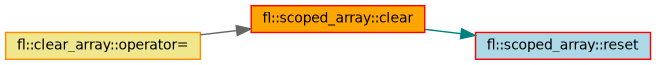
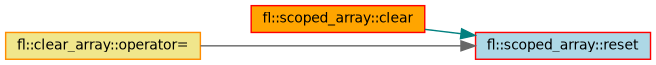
(218, 33) -> (331, 46)
